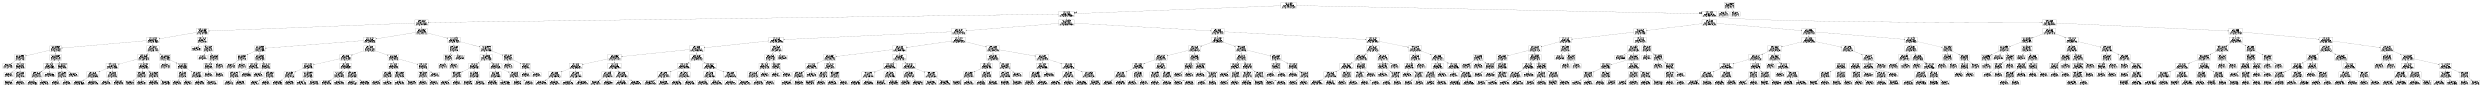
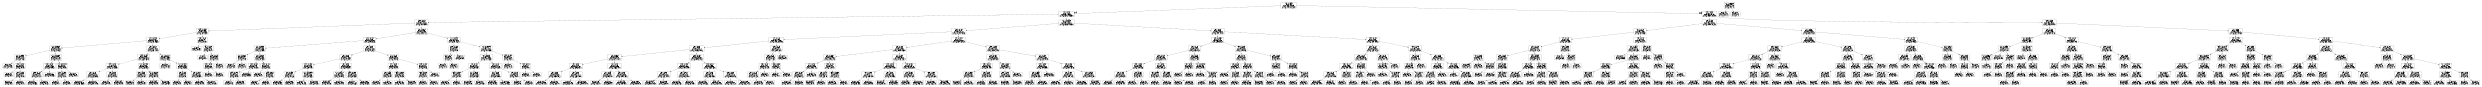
none -> (1848, 57)
(2113, 66) -> none
